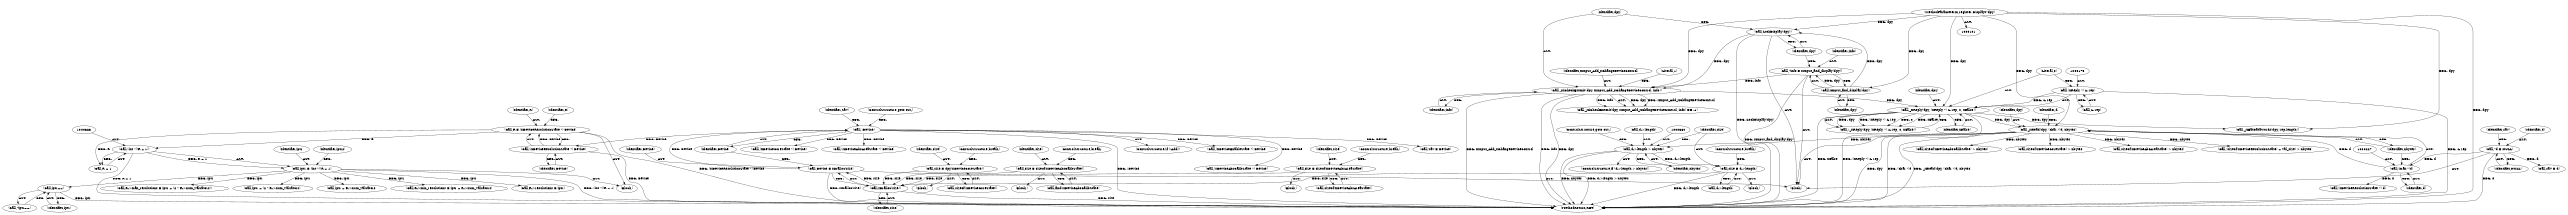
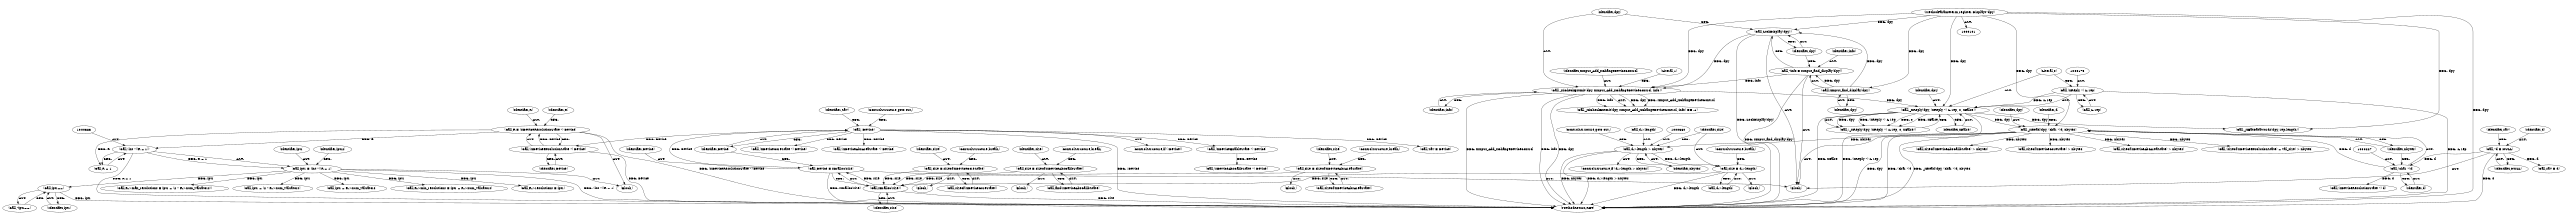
(1840, 78) -> (1776, 57)
(1098, 132) -> (1237, 158)
(1158, 149) -> (1158, 149)
(955, 169) -> (955, 169)
(2402, 169) -> (2402, 169)
